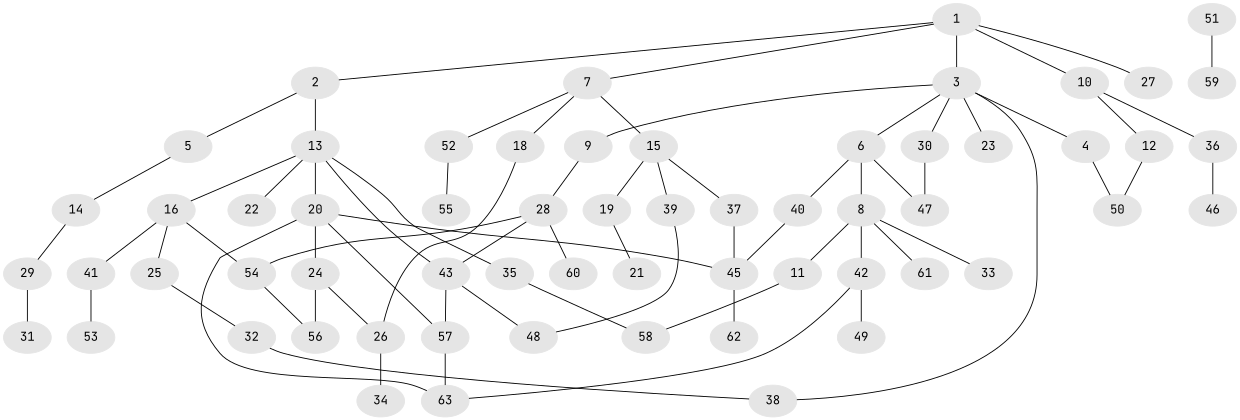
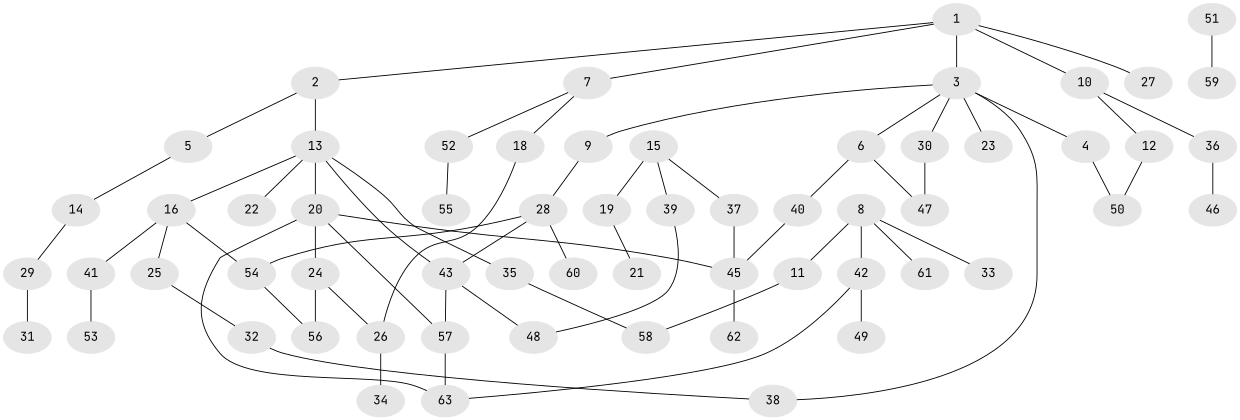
(621, 115) -> none
(861, 179) -> none
